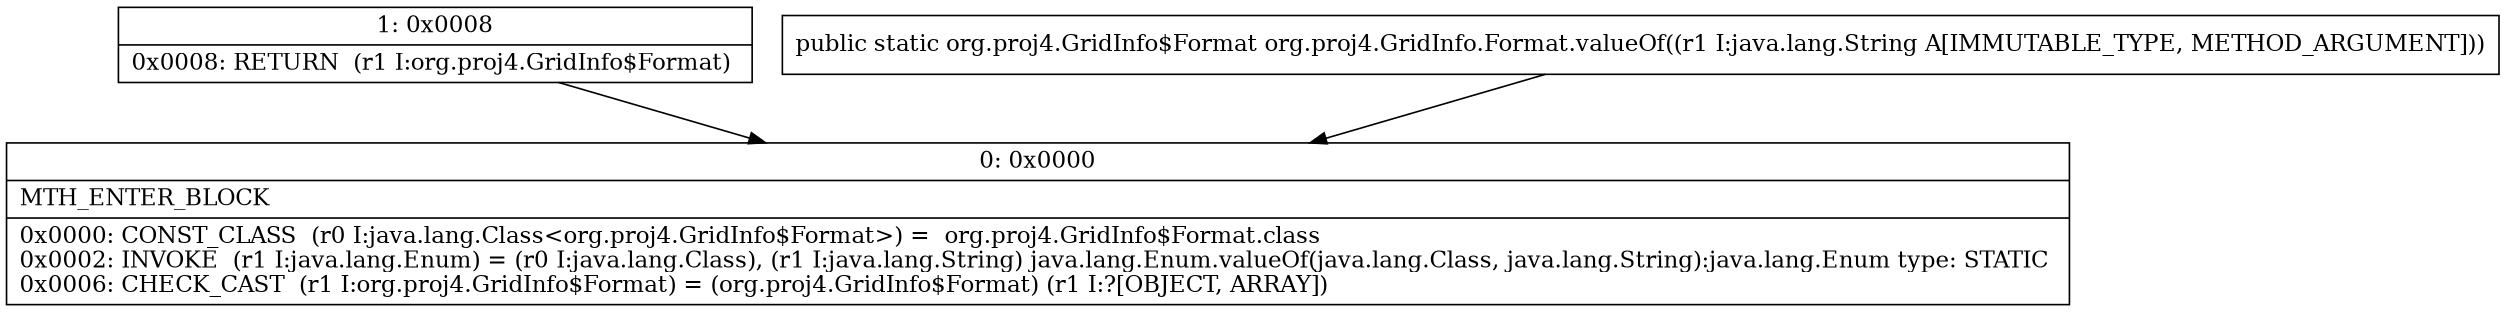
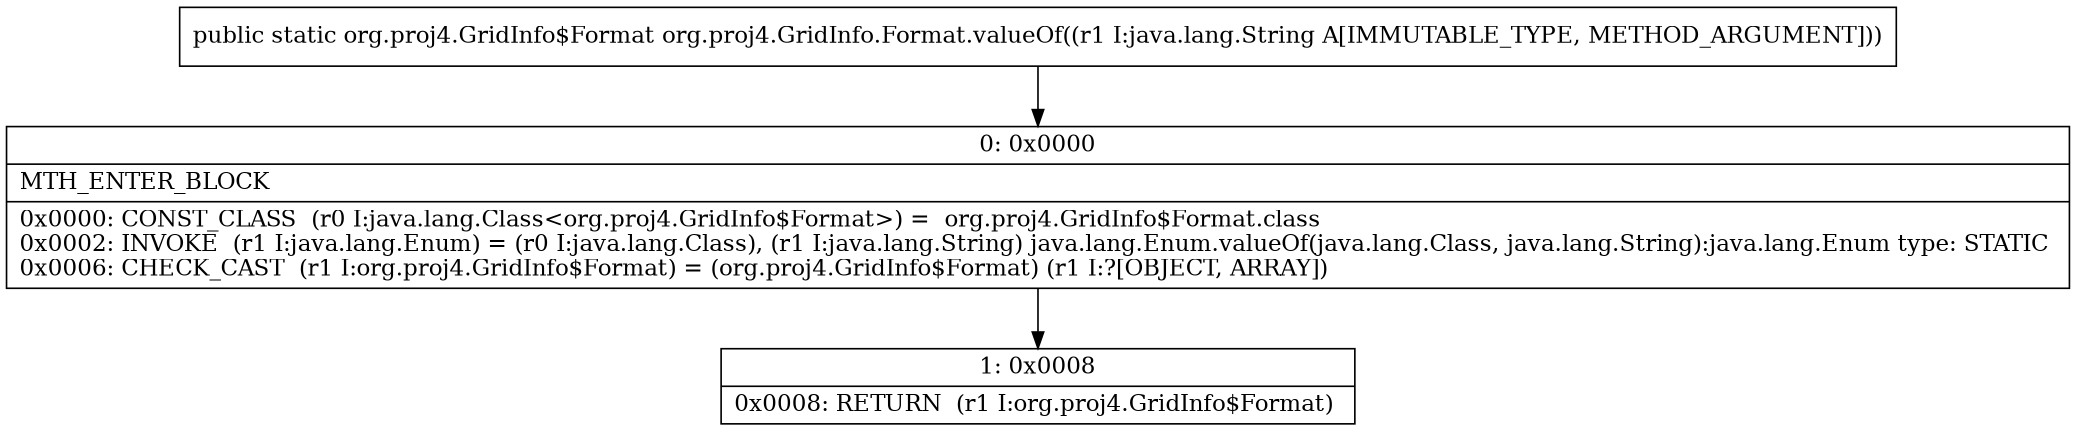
(654, 110) -> (1038, 310)
